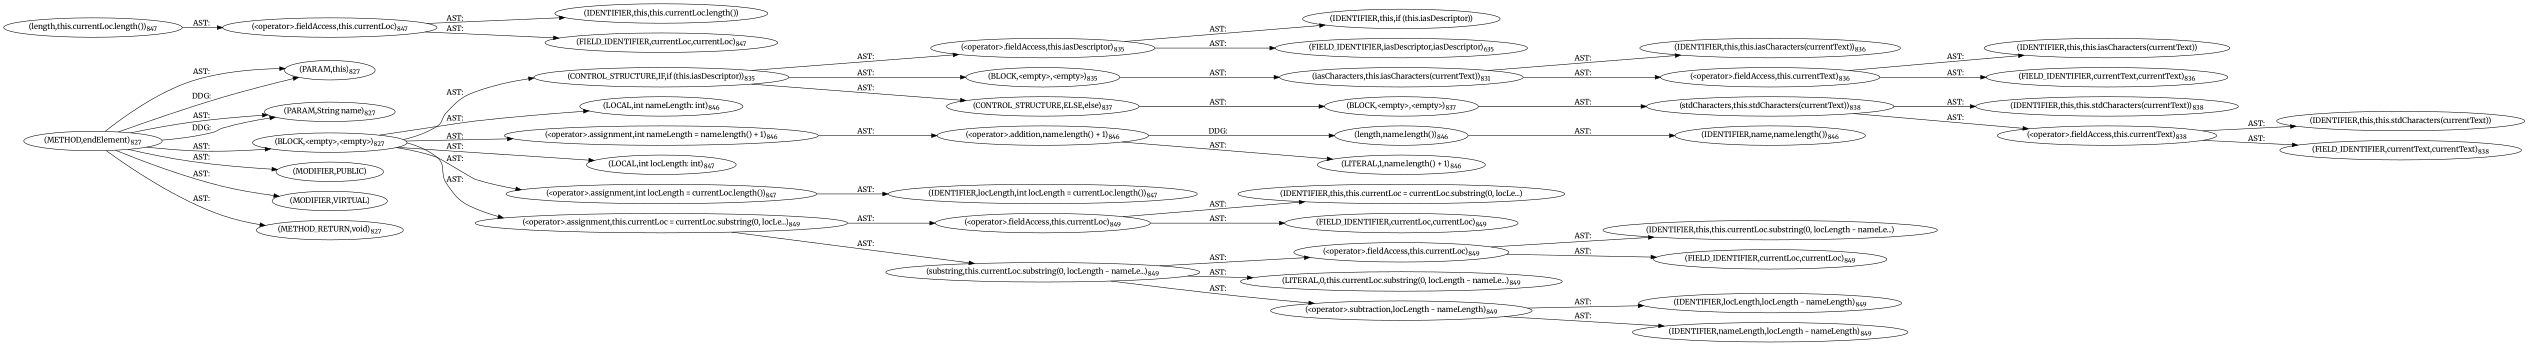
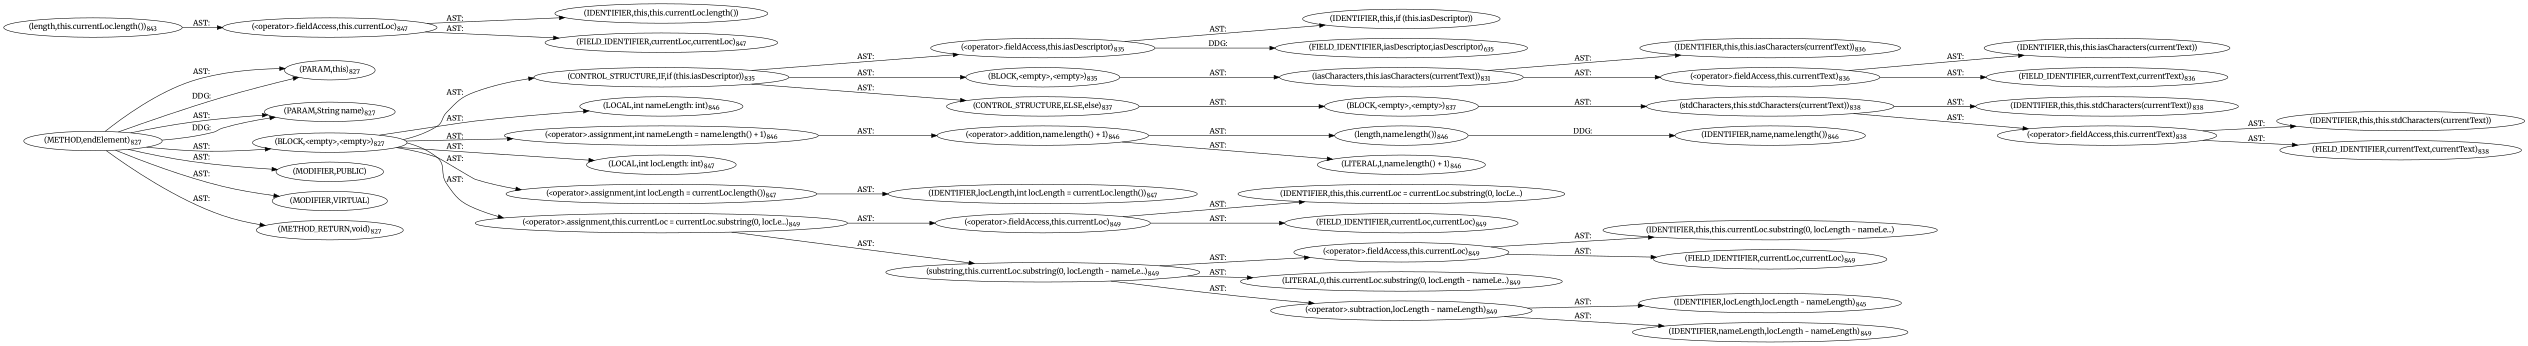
(152, 27) -> (152, 27)
(1219, 44) -> (1219, 44)
(1219, 132) -> (1219, 132)
(1584, 132) -> (1584, 132)
(1861, 302) -> (1861, 302)
